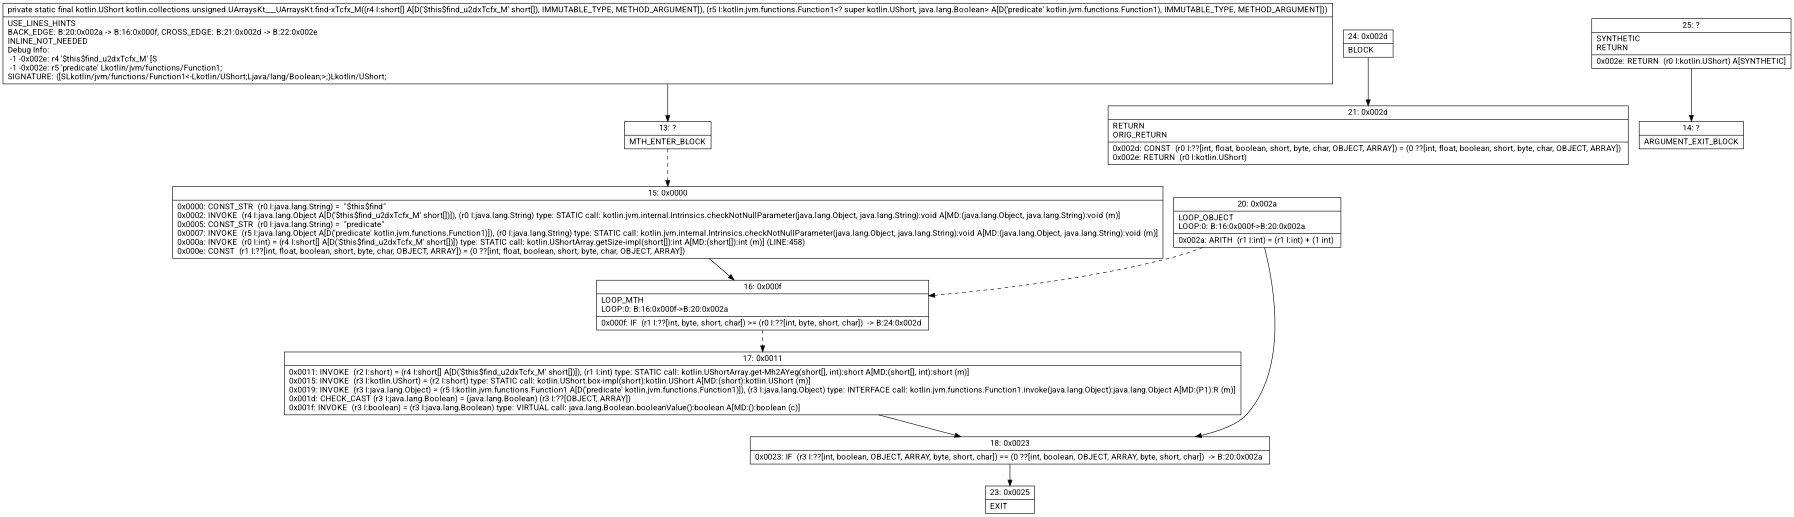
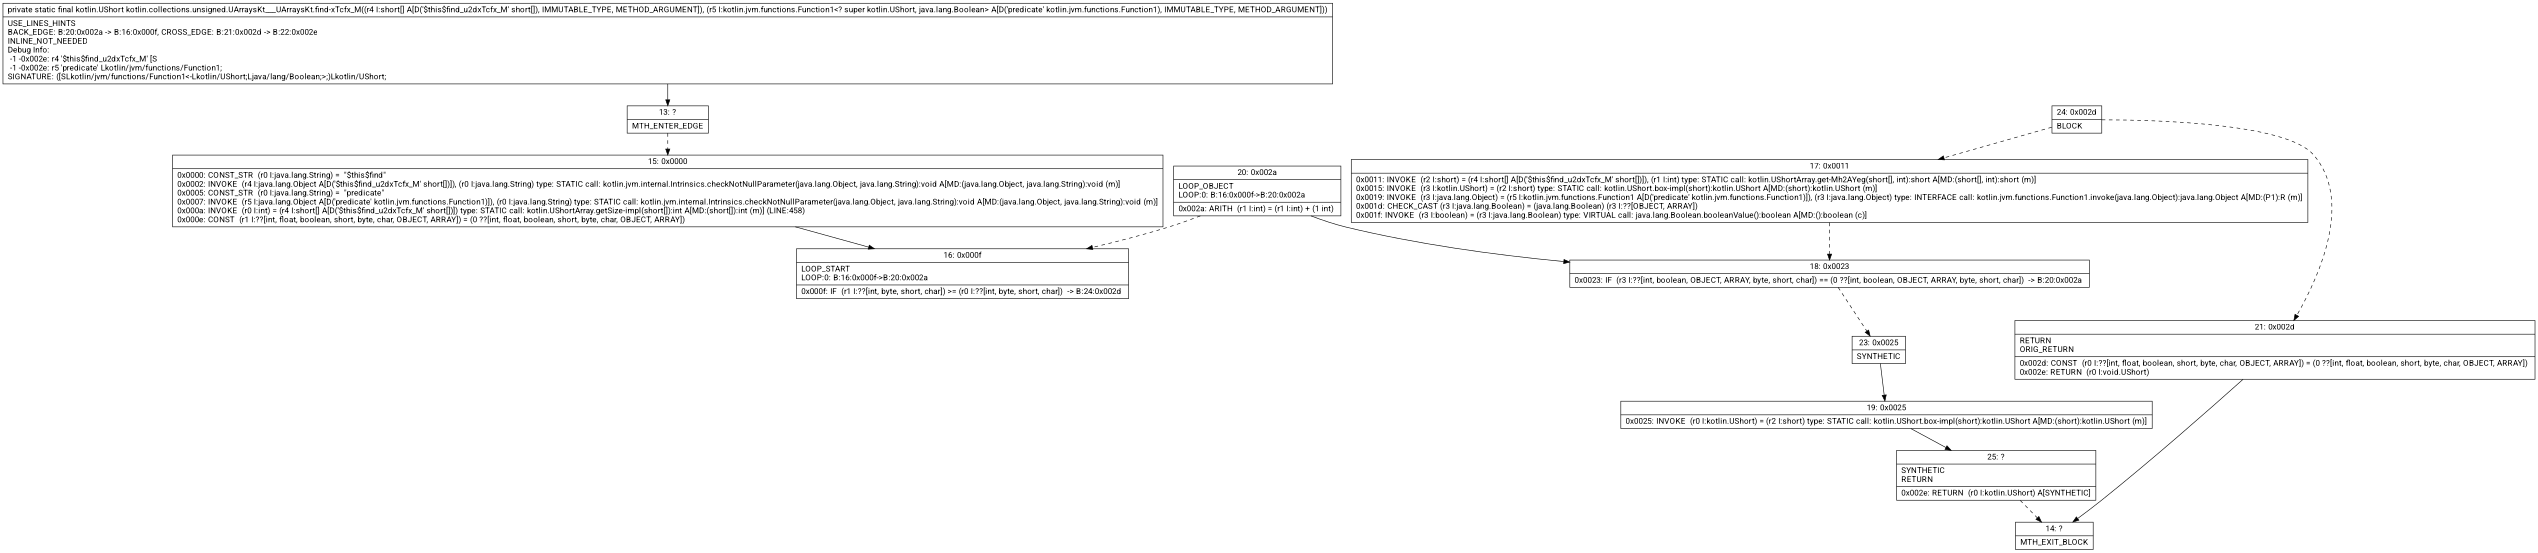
(1368, 79) -> (2294, 142)
(1691, 92) -> (2029, 509)
(668, 142) -> (668, 126)
(1691, 142) -> (2054, 542)
(1181, 157) -> (2086, 372)
(623, 300) -> (826, 269)
(763, 338) -> (1998, 143)
none -> (1887, 415)
(917, 425) -> (1830, 238)
none -> (2162, 450)
(1010, 472) -> (1852, 309)
(999, 506) -> (1879, 356)
